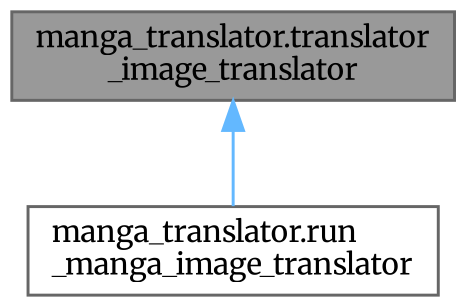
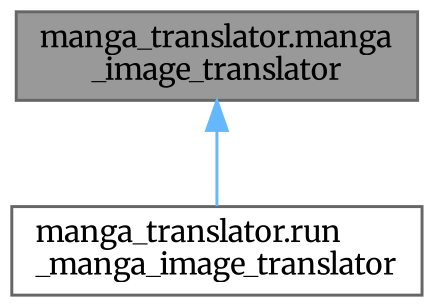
(233, 56) -> (217, 56)
